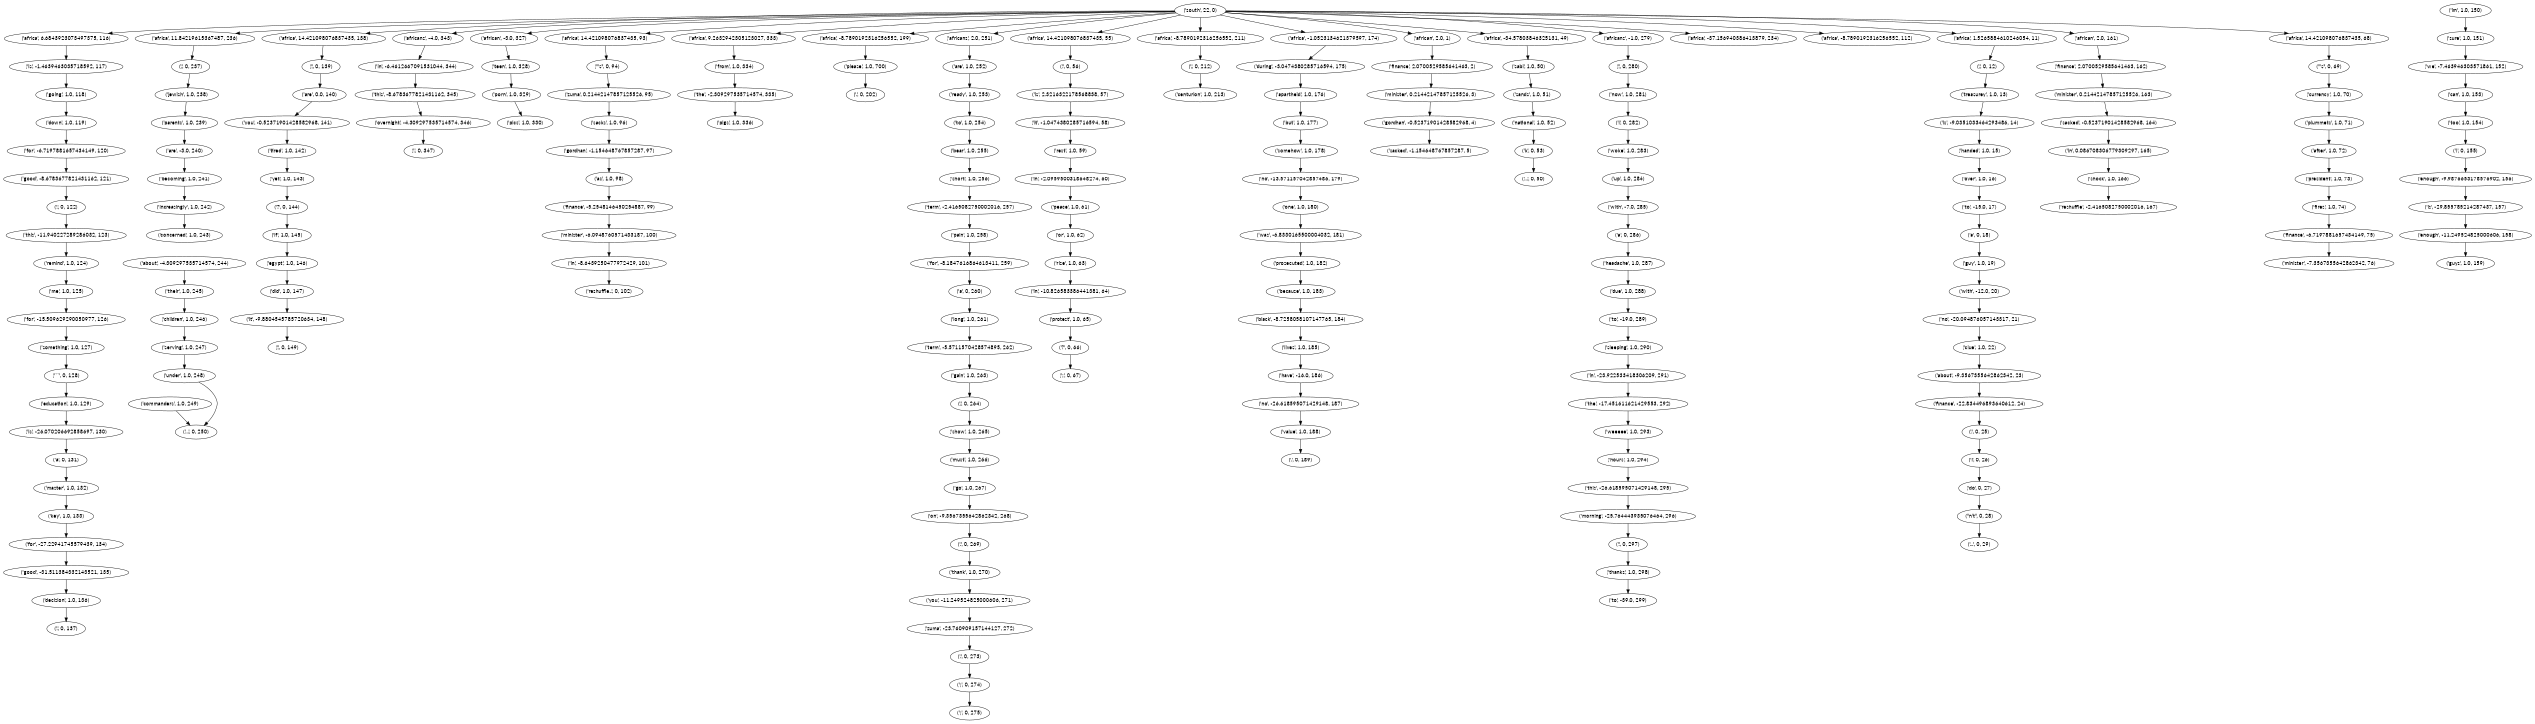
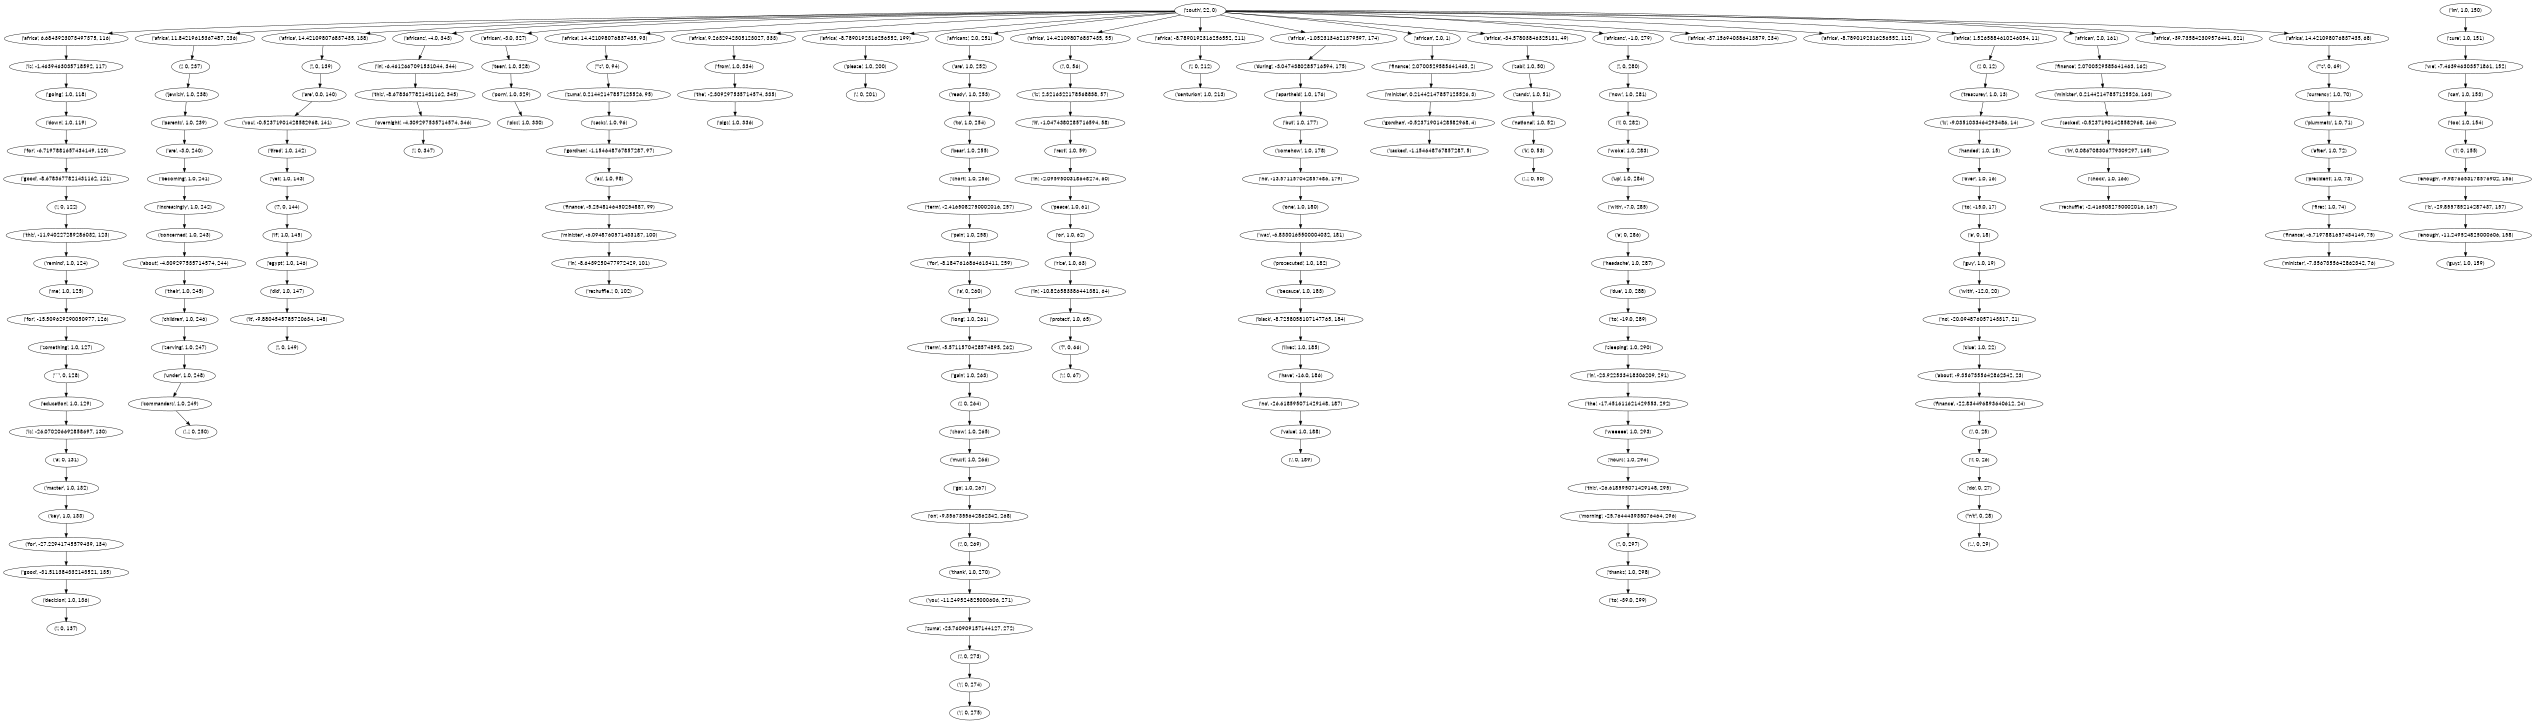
none -> (2199, 39)
(865, 67) -> (865, 67)
(865, 95) -> (865, 95)
(1628, 219) -> none
none -> (184, 247)
(217, 400) -> (178, 388)
